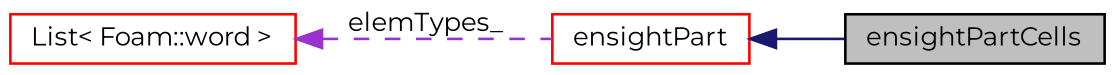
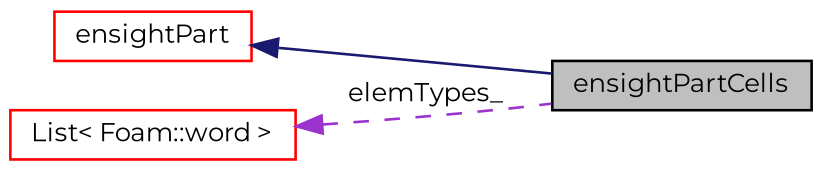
(437, 39) -> (437, 115)
